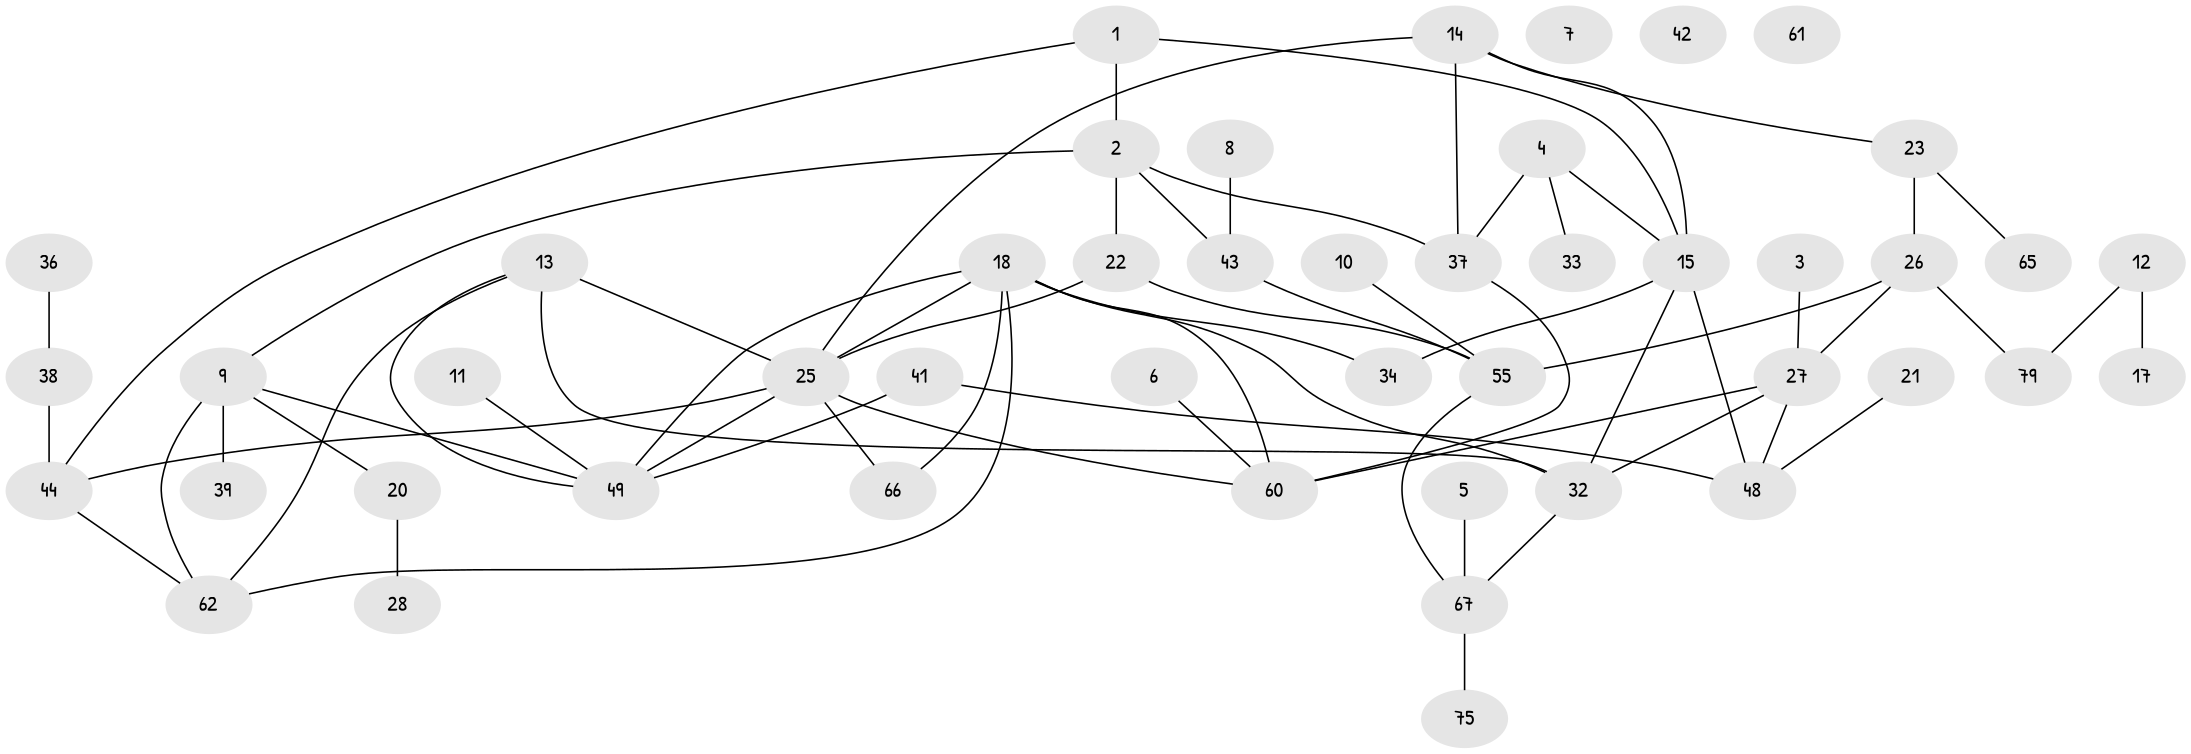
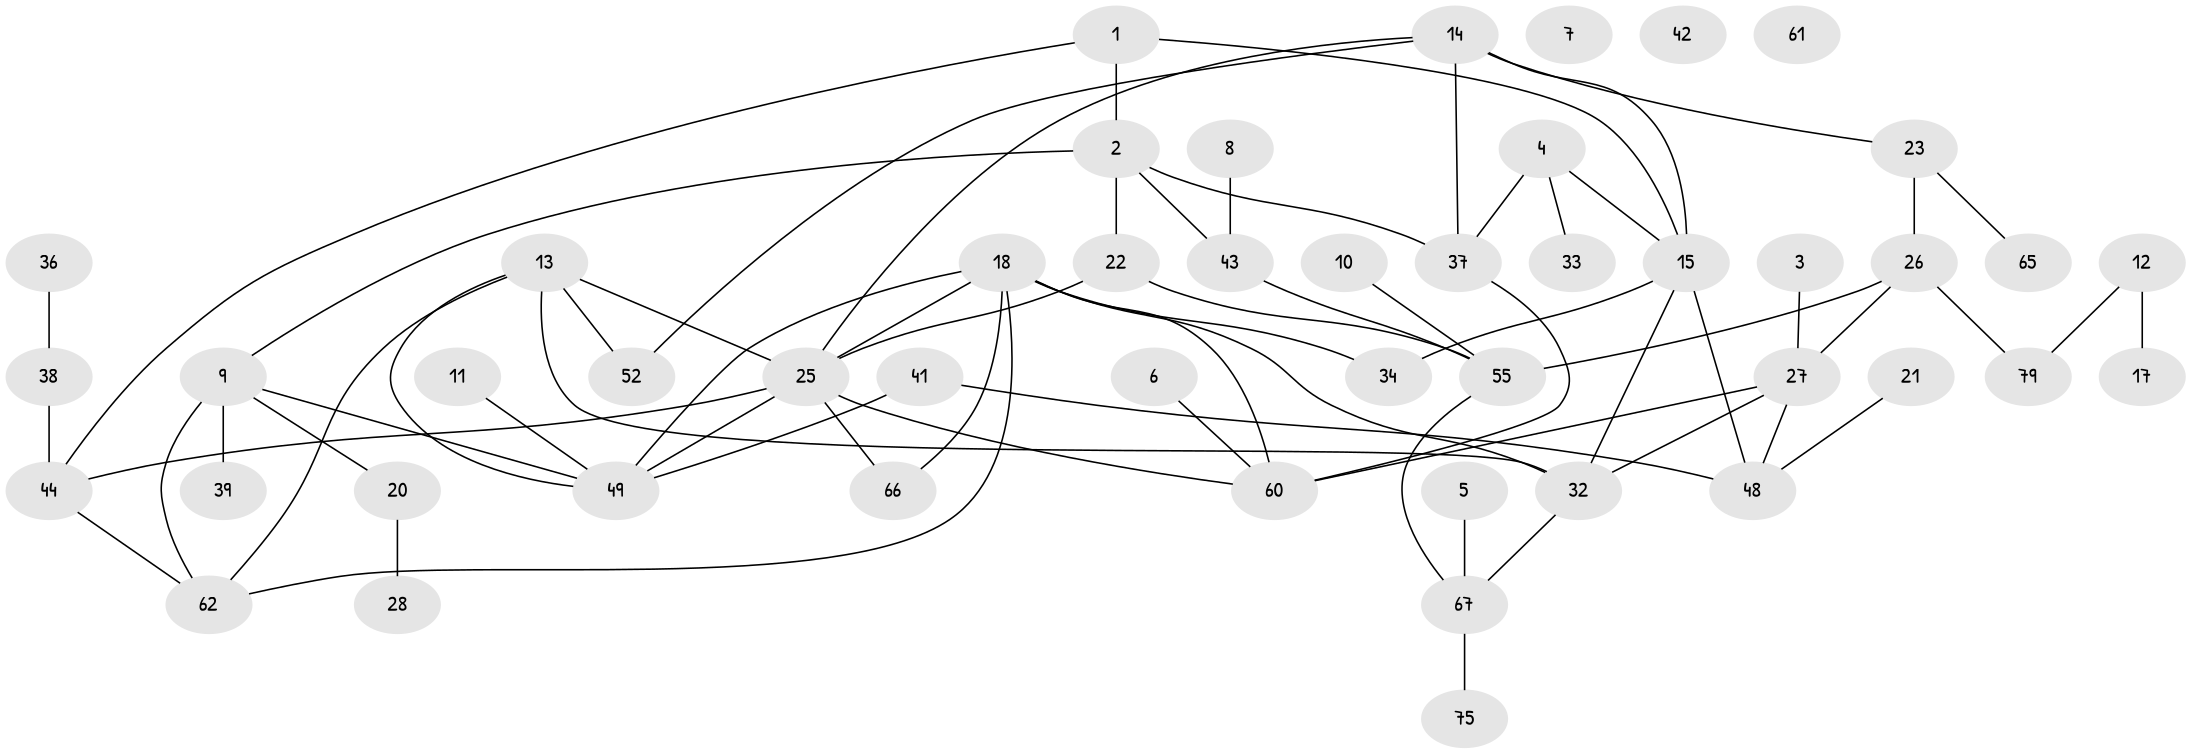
none -> (632, 377)
